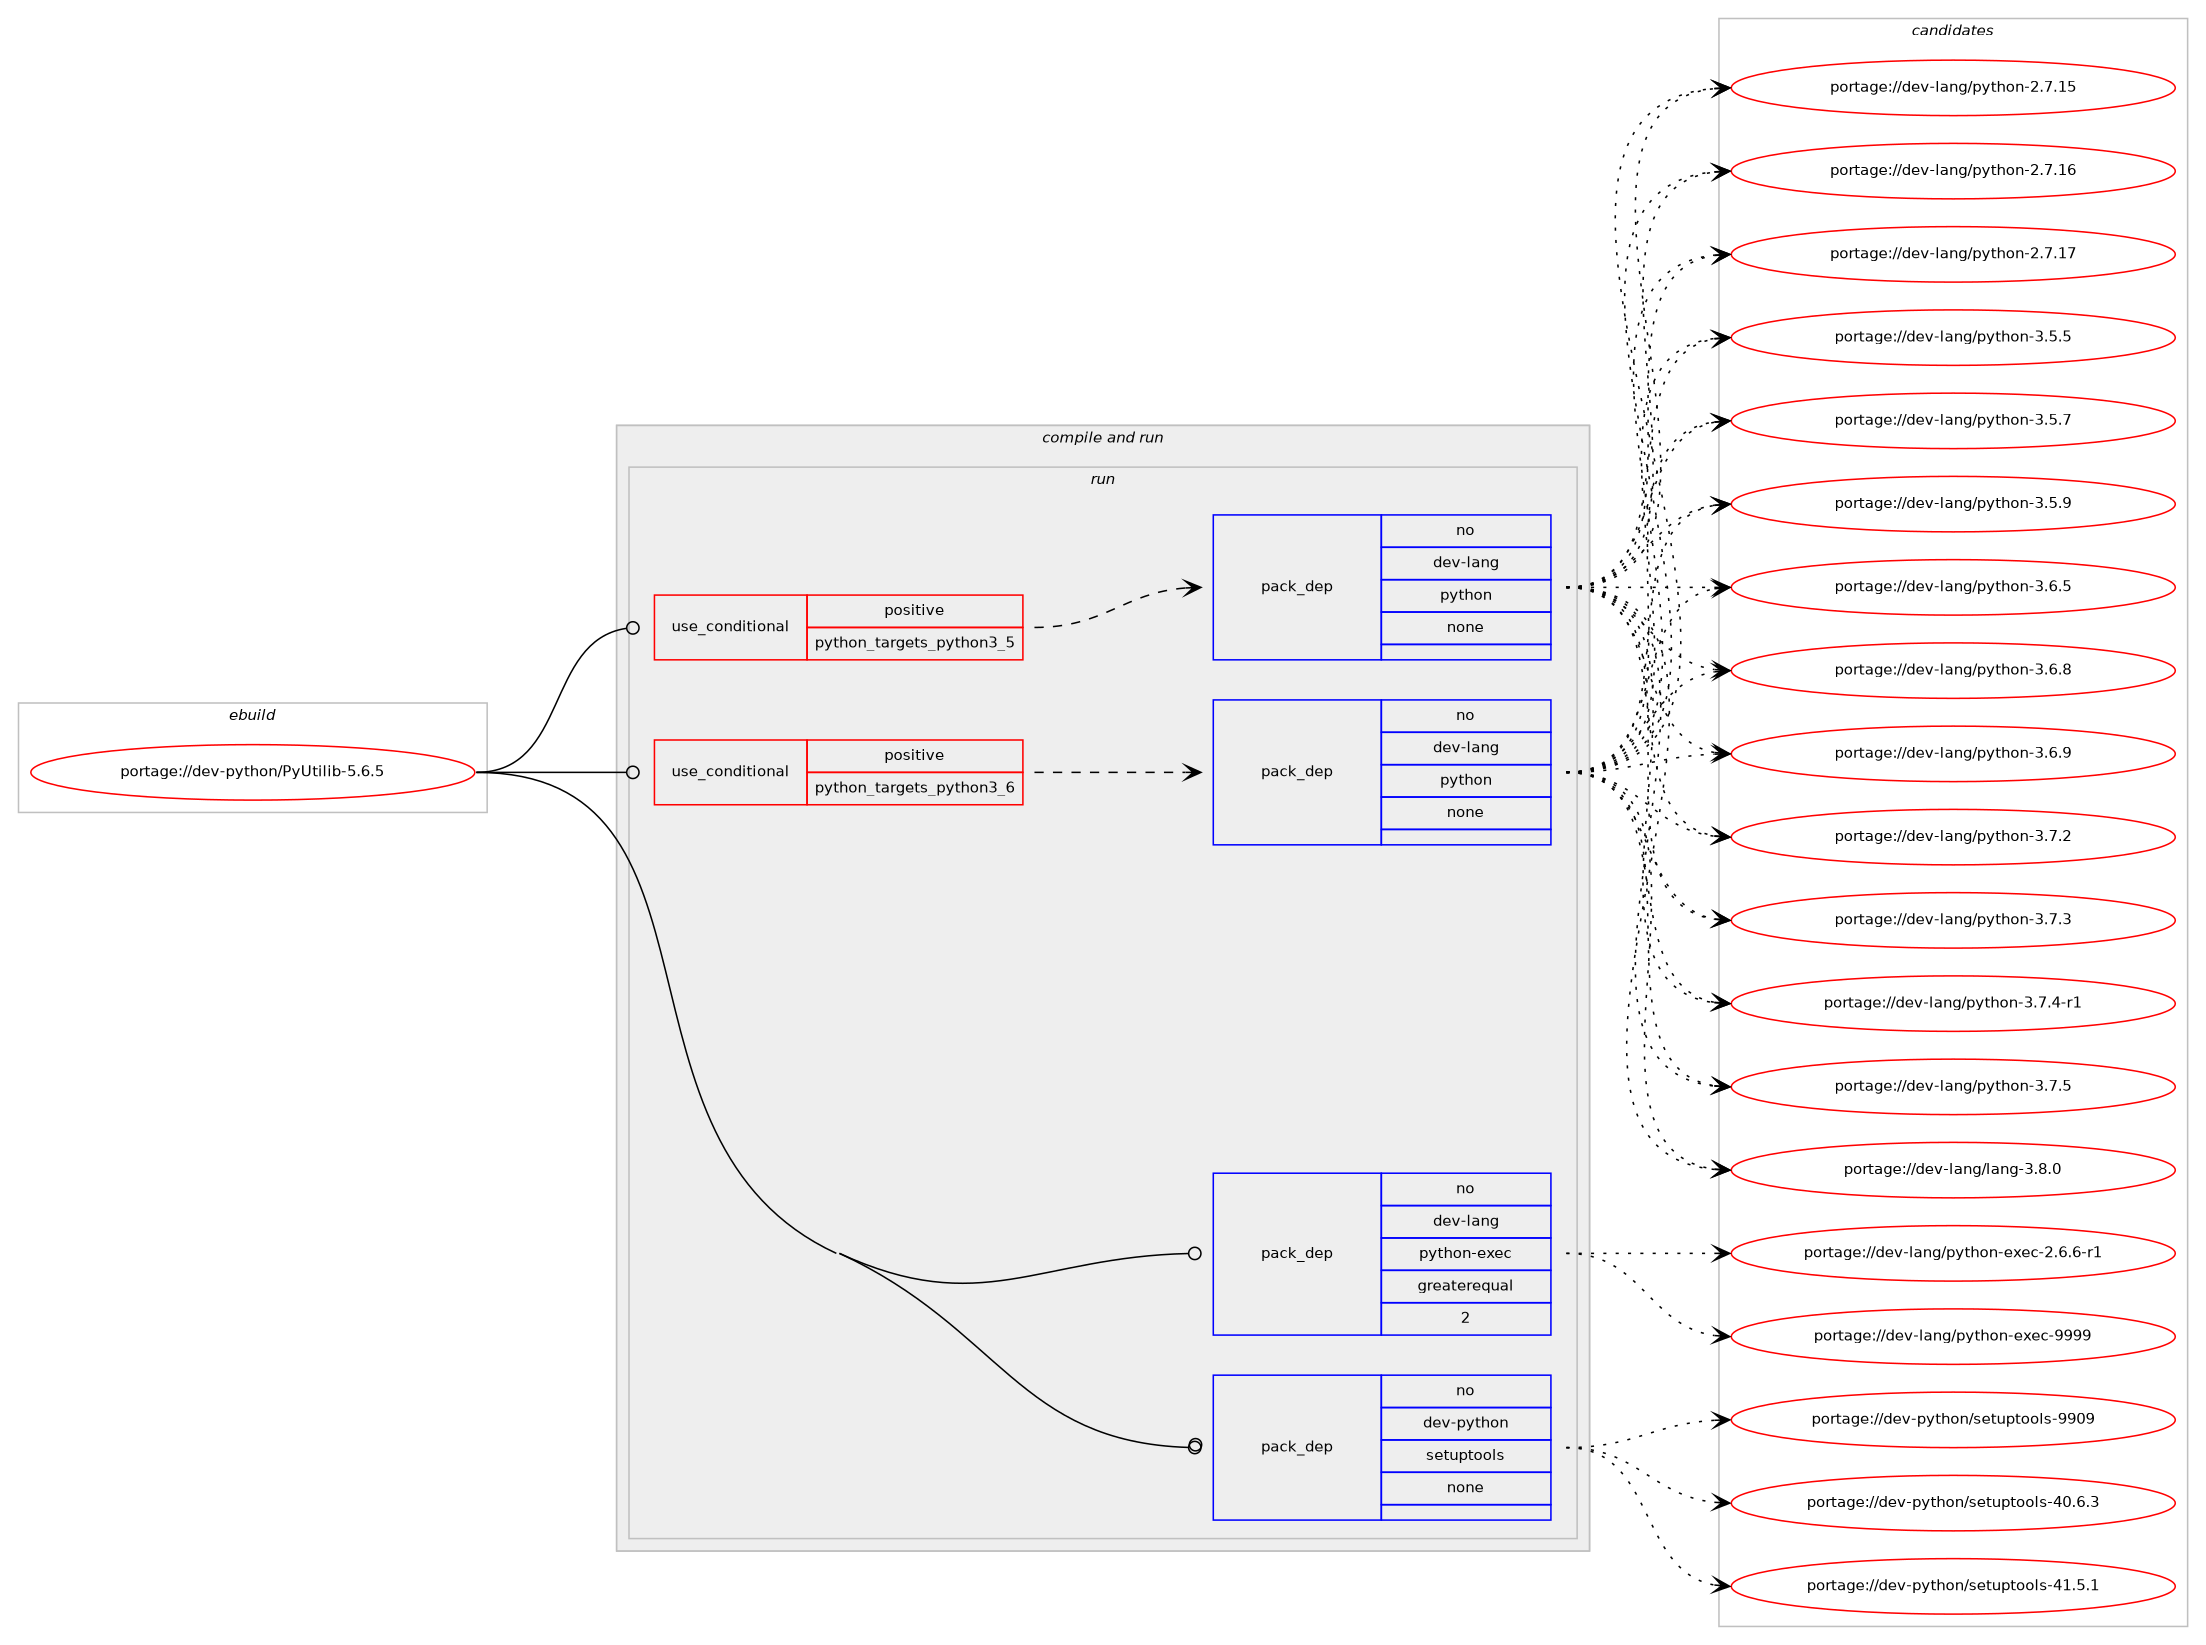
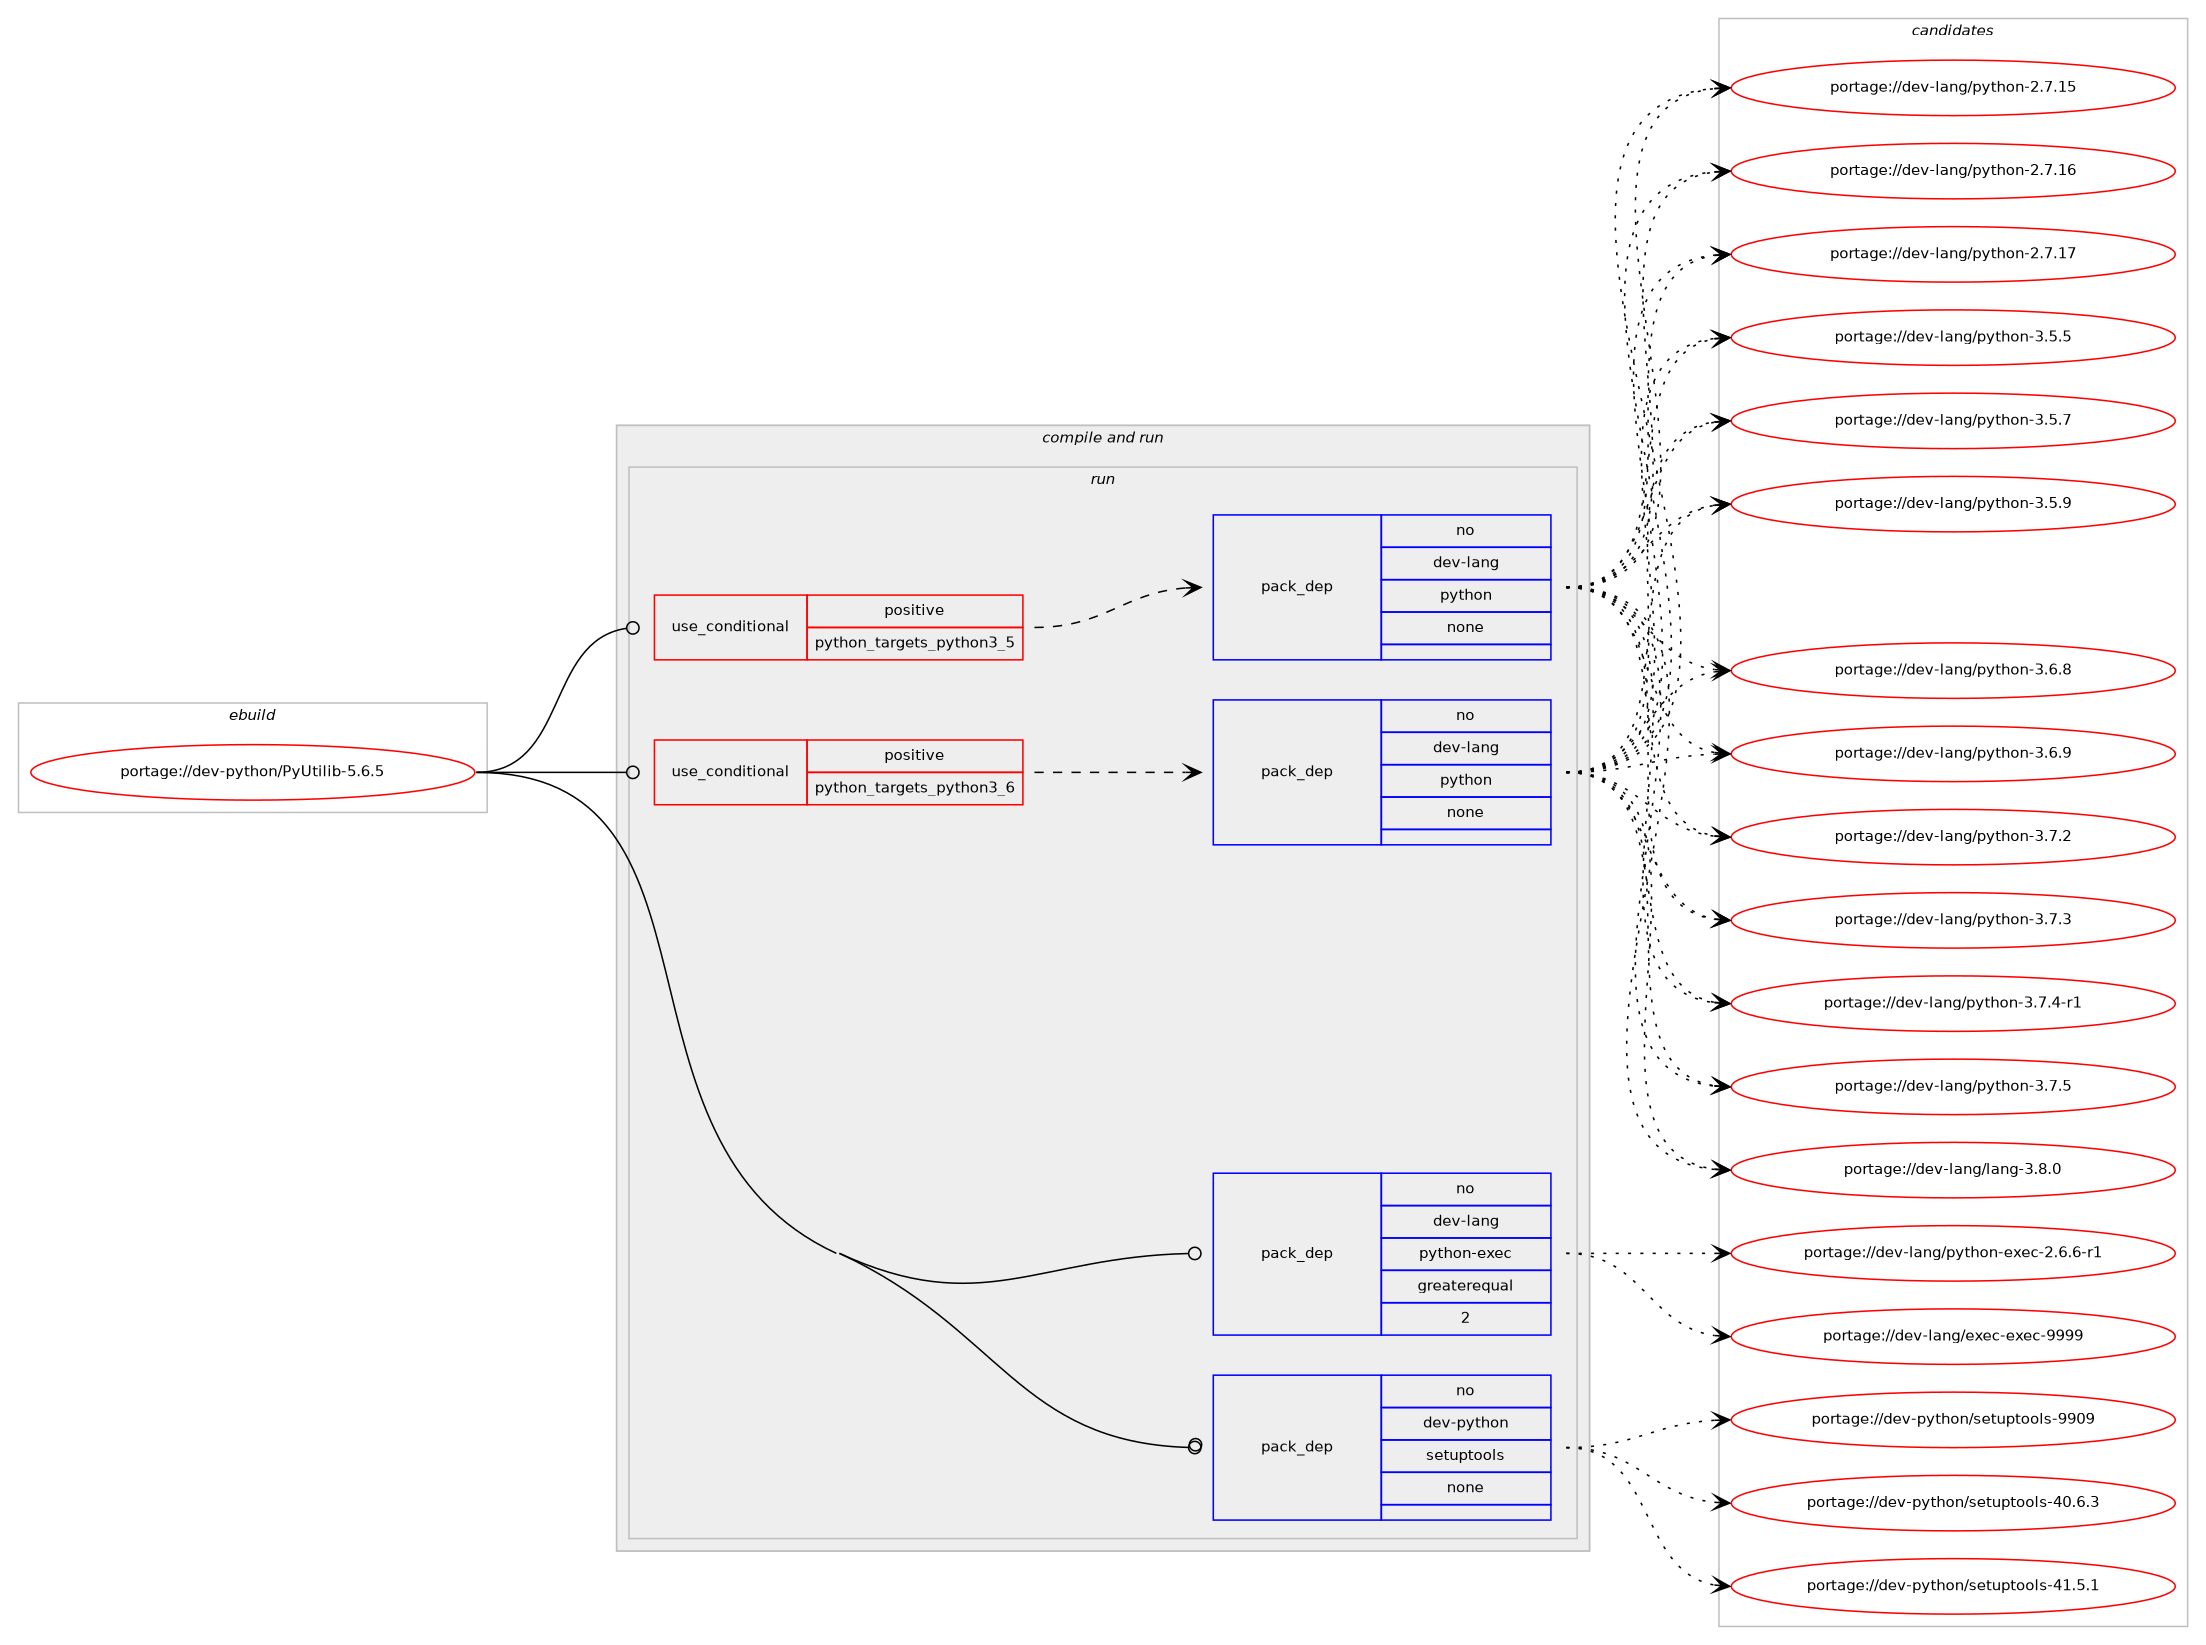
(1953, 587) -> none
(1953, 1337) -> (1953, 1337)
